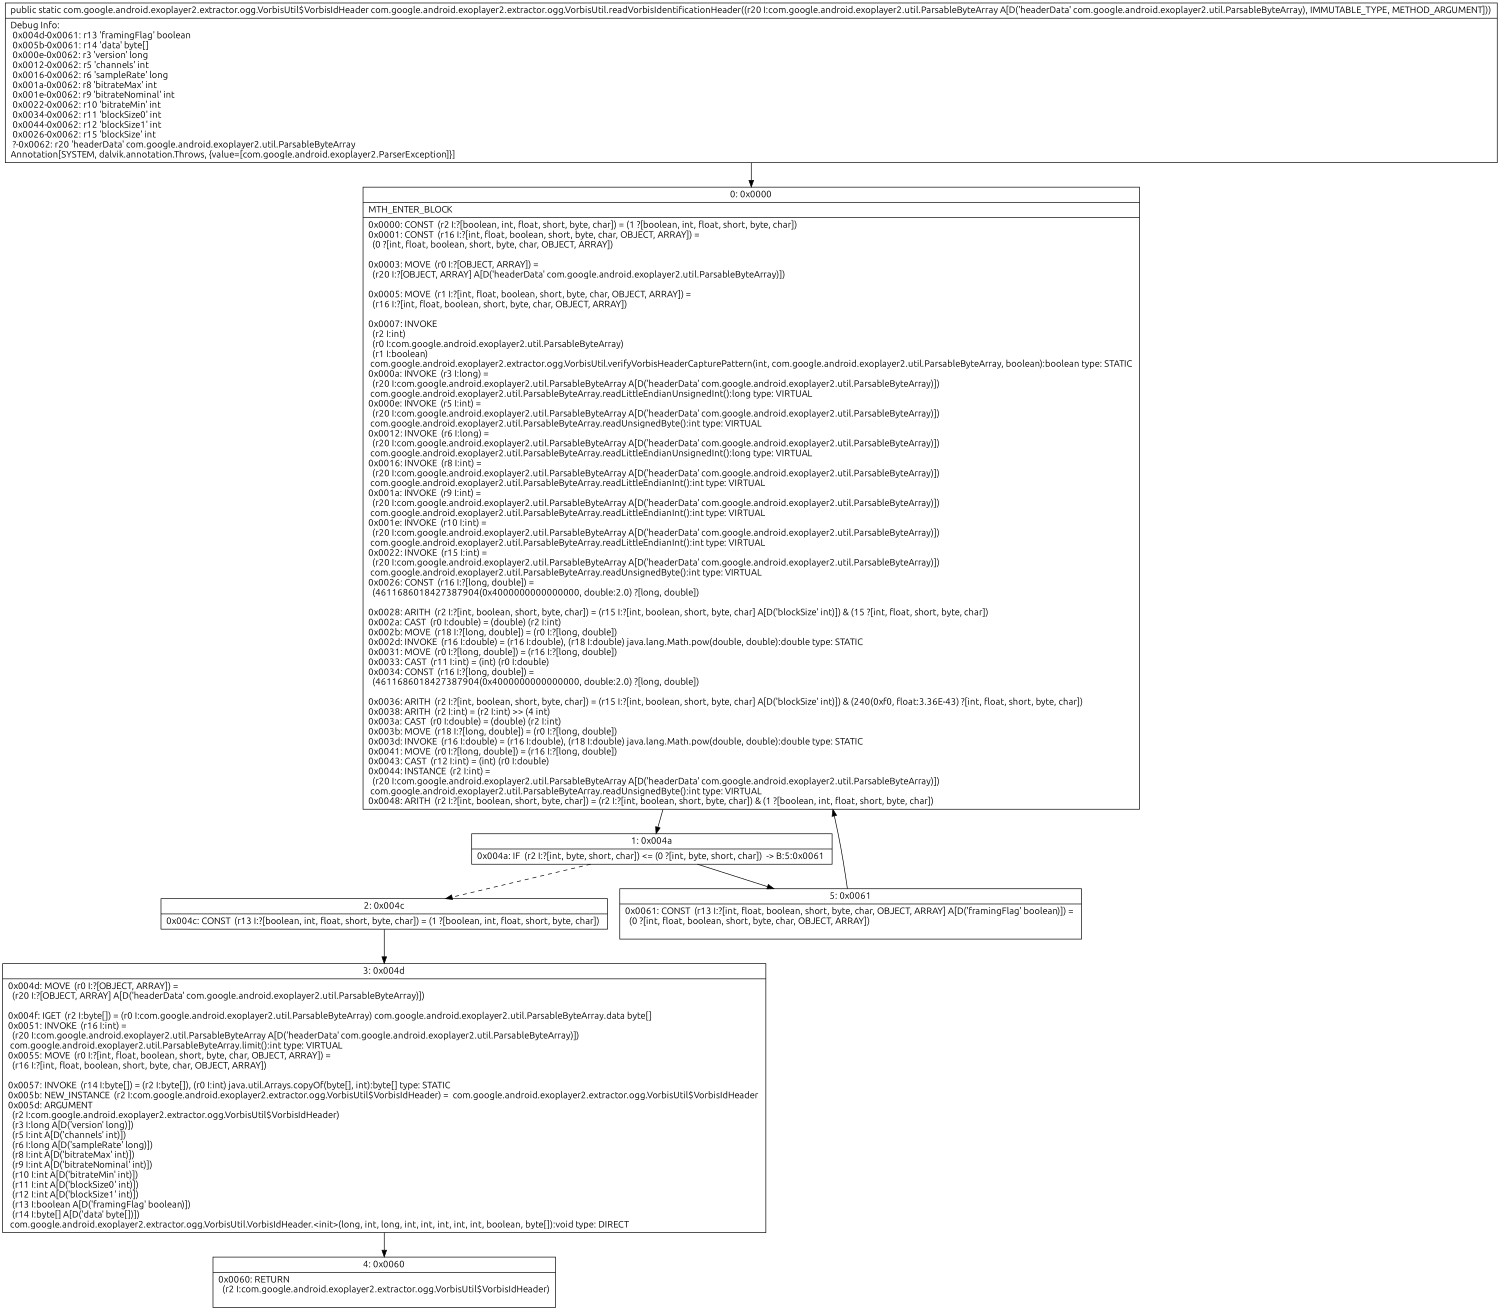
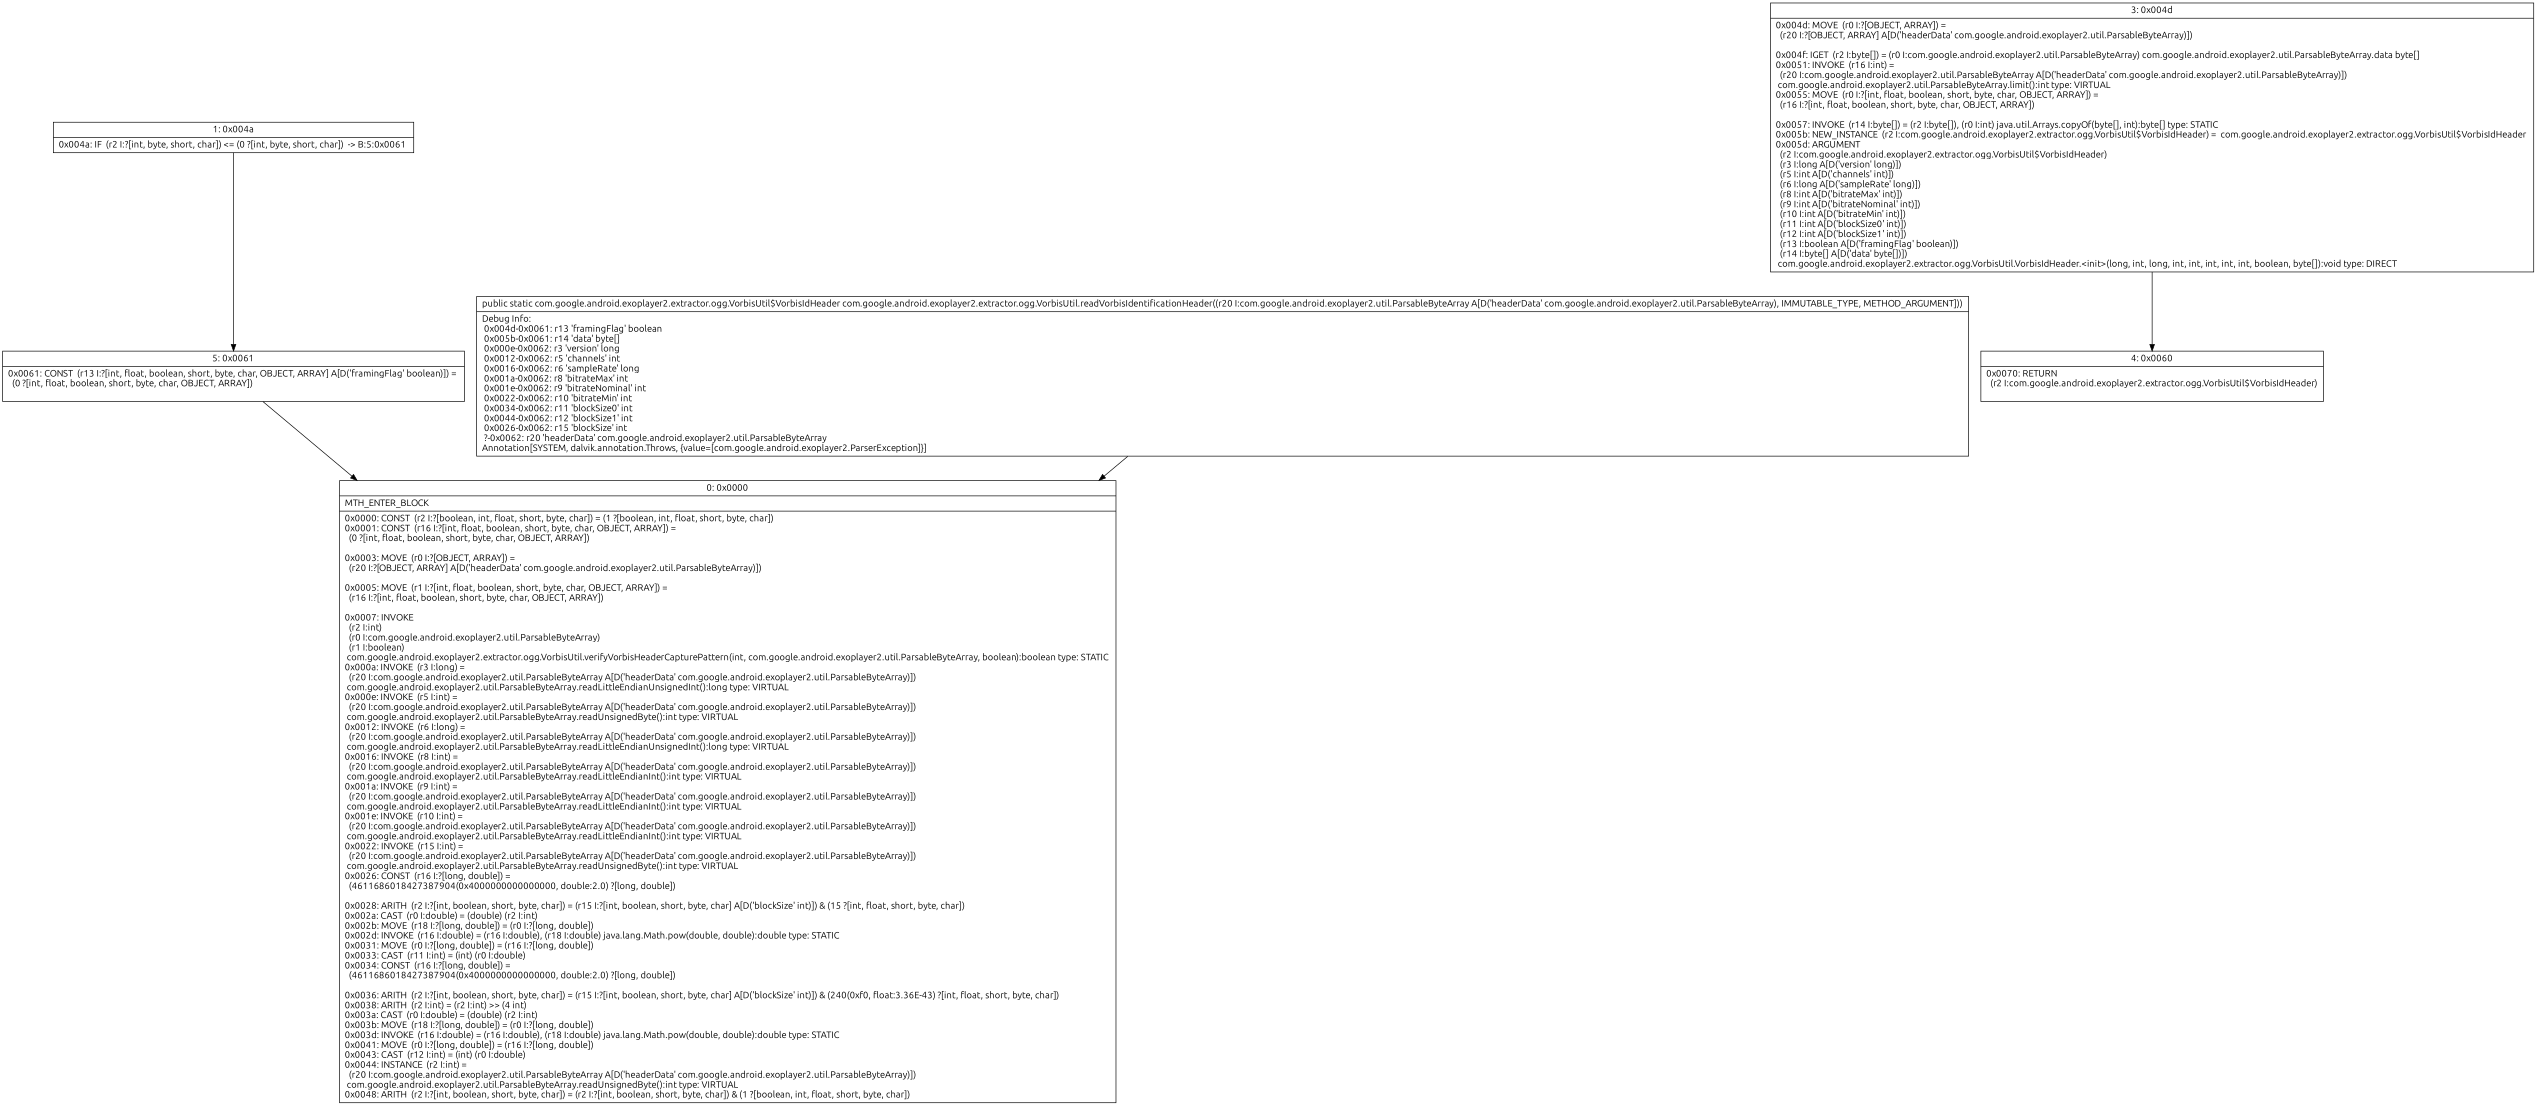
(660, 818) -> none
(384, 914) -> none
(256, 1280) -> (2024, 374)
